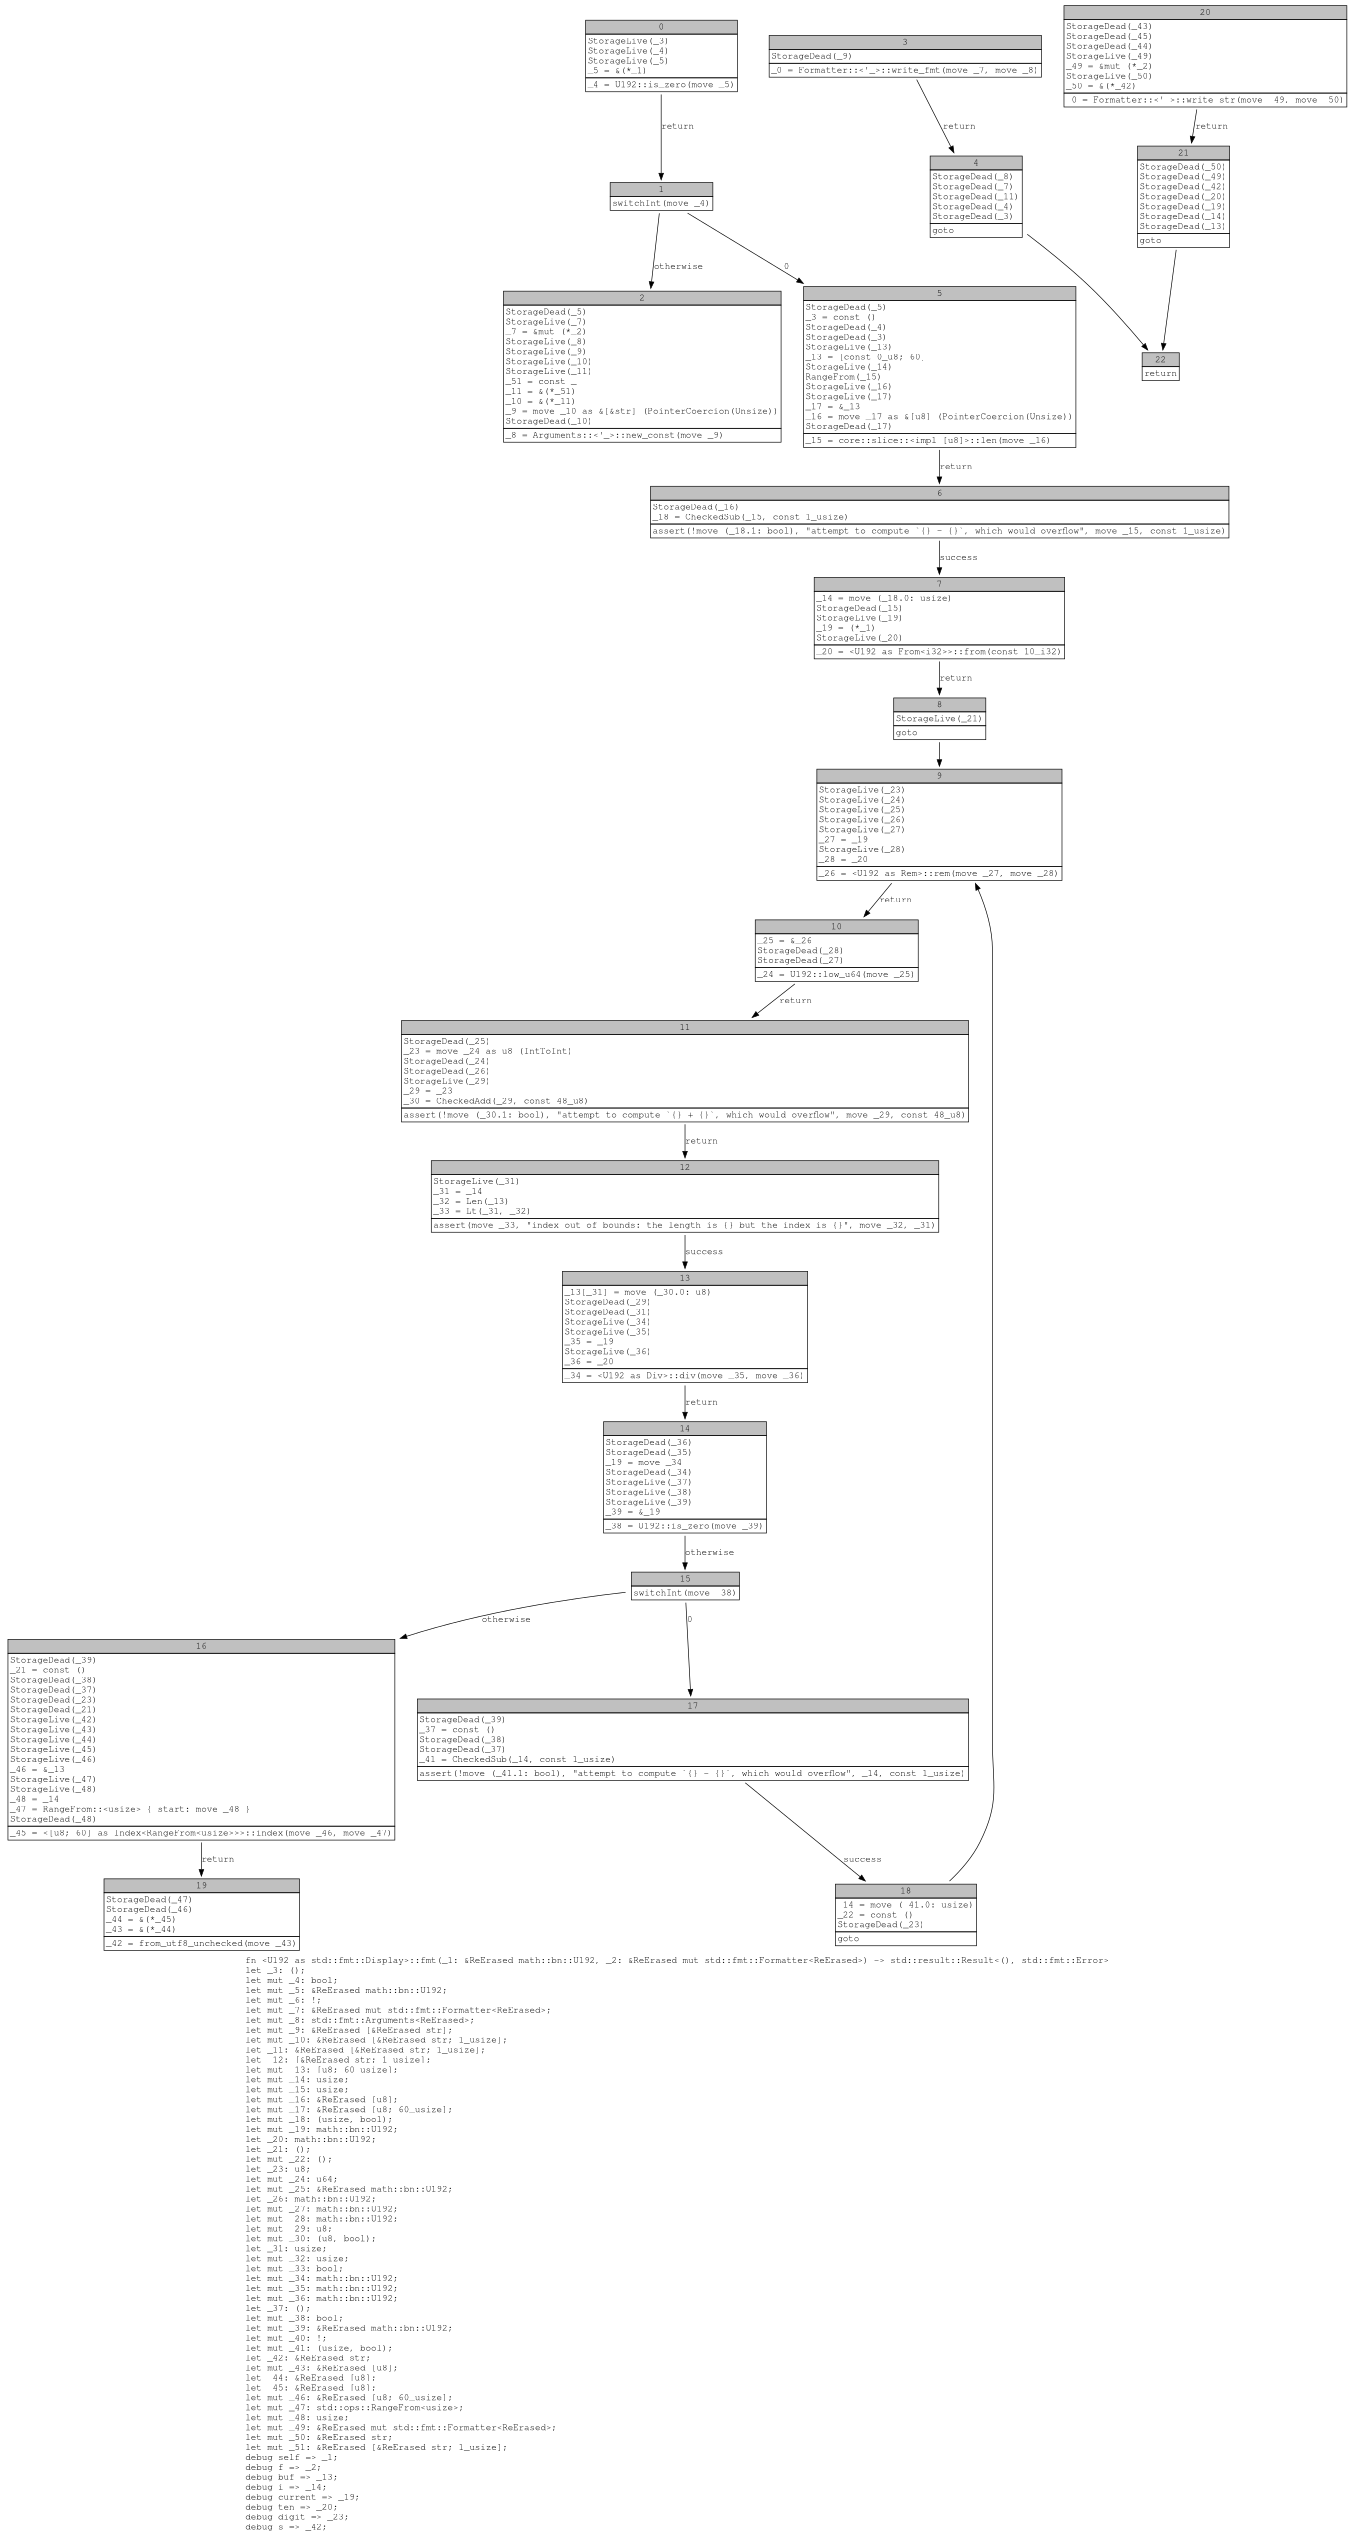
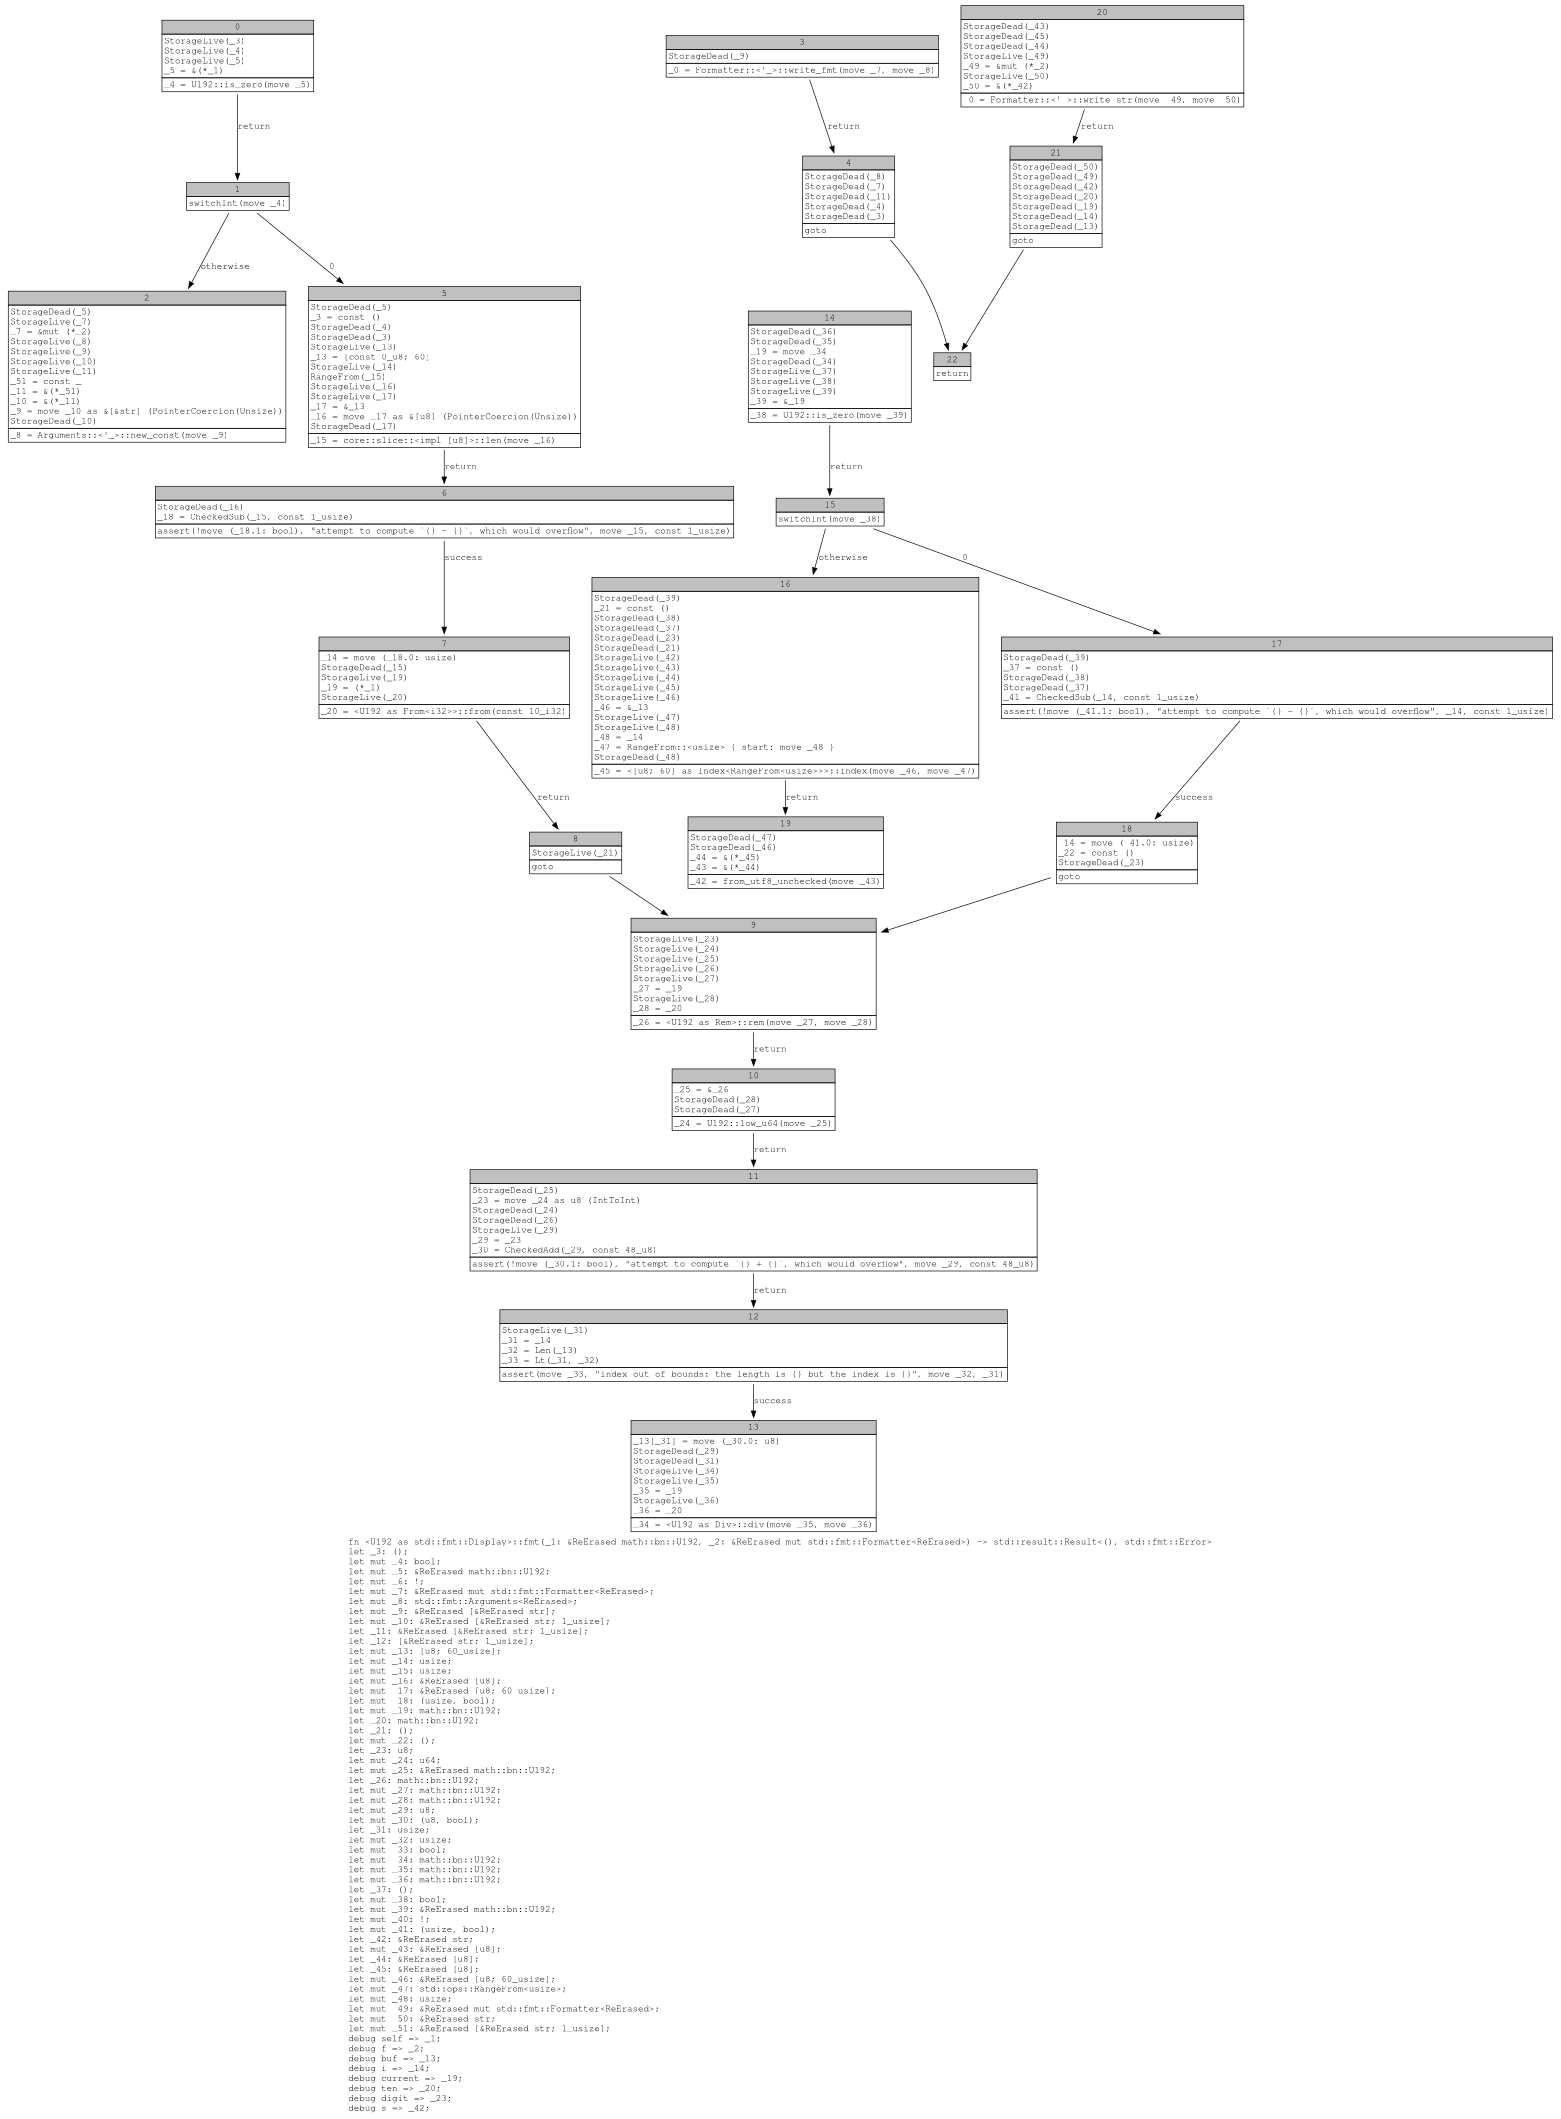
(685, 1399) -> none
(710, 1553) -> (846, 467)
